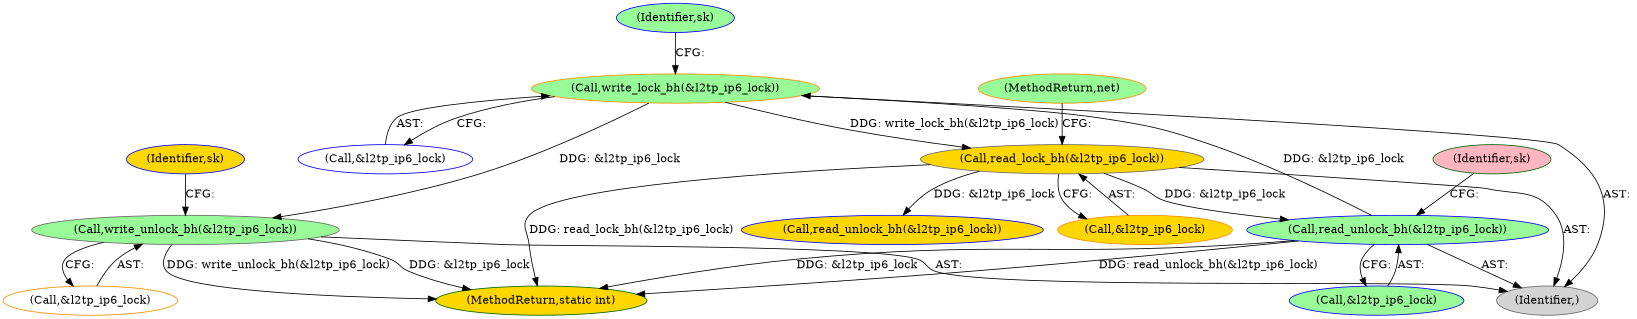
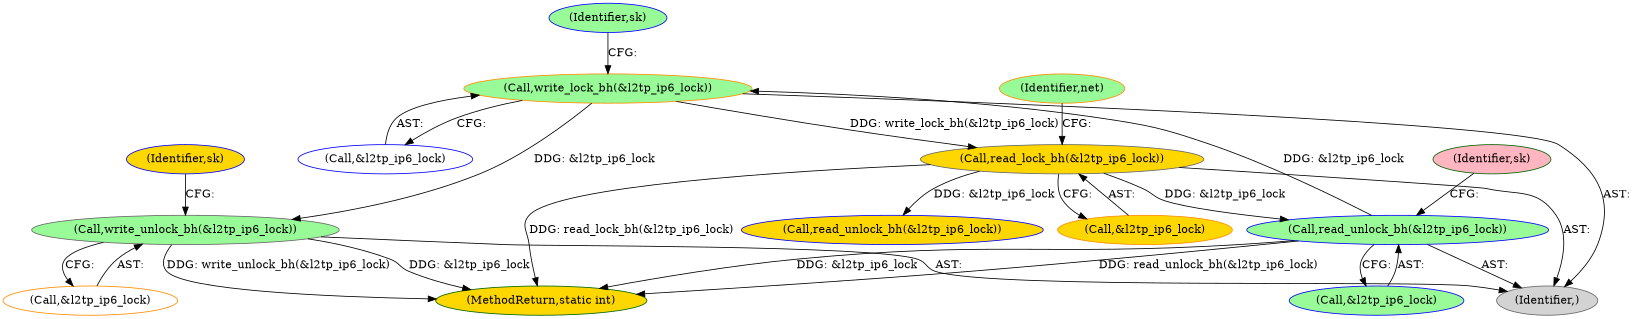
(1062, 89) -> (1062, 89)
